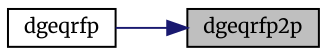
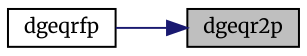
(253, 28) -> (243, 28)
